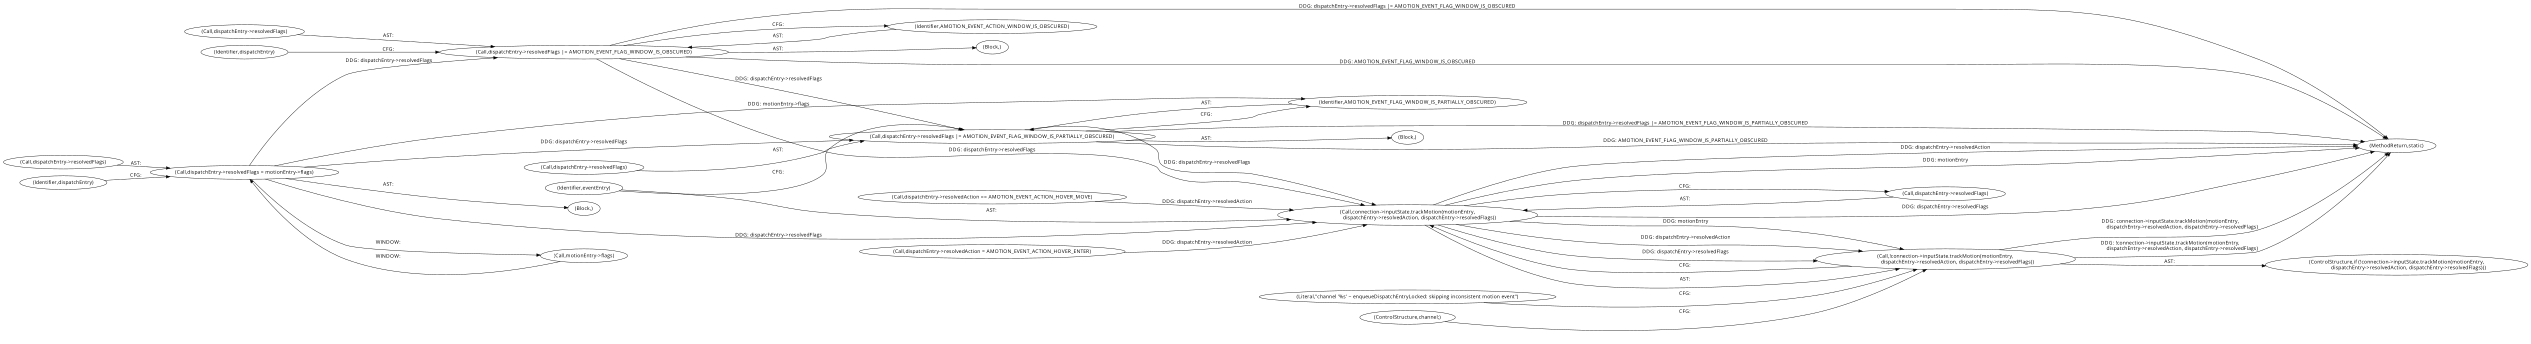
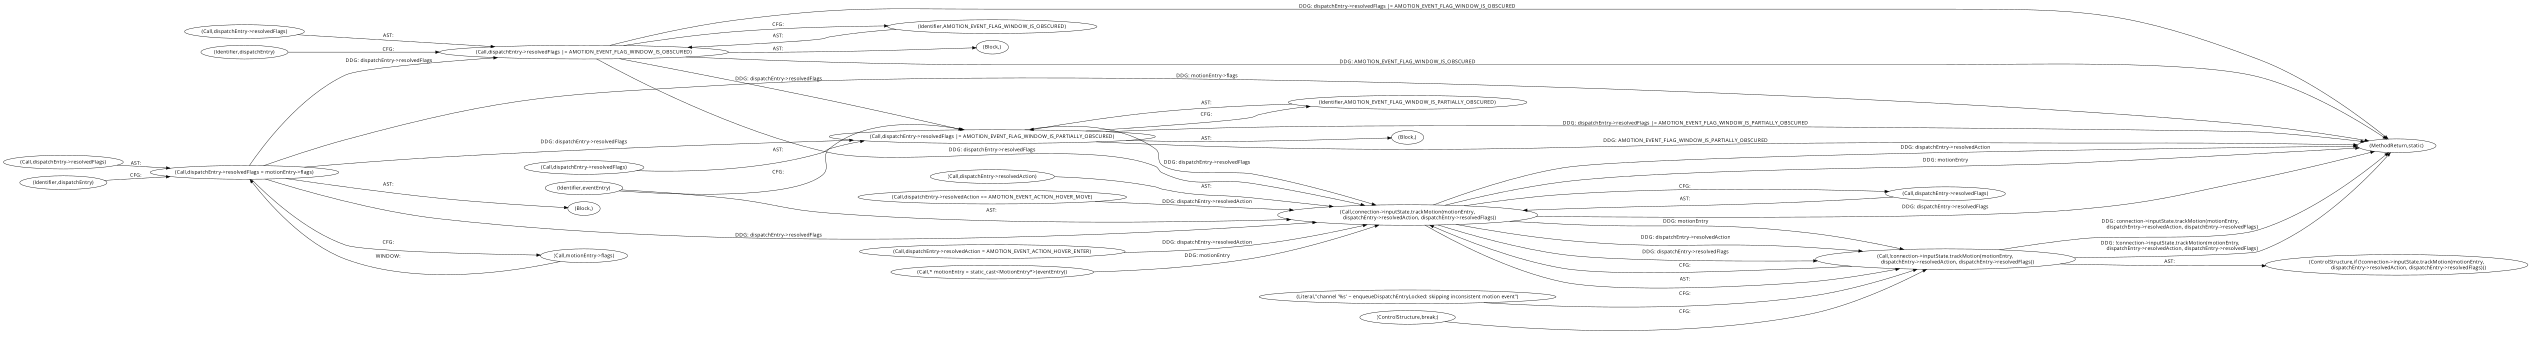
(992, 27) -> (992, 27)
(786, 108) -> (1311, 81)
none -> (992, 177)
(389, 242) -> (389, 242)
none -> (992, 272)
(1408, 317) -> (1408, 317)
